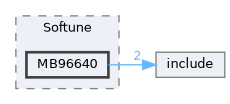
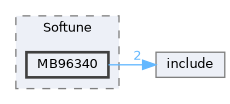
(67, 65) -> (67, 65)
